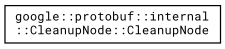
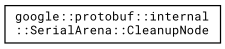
(113, 24) -> (113, 24)
